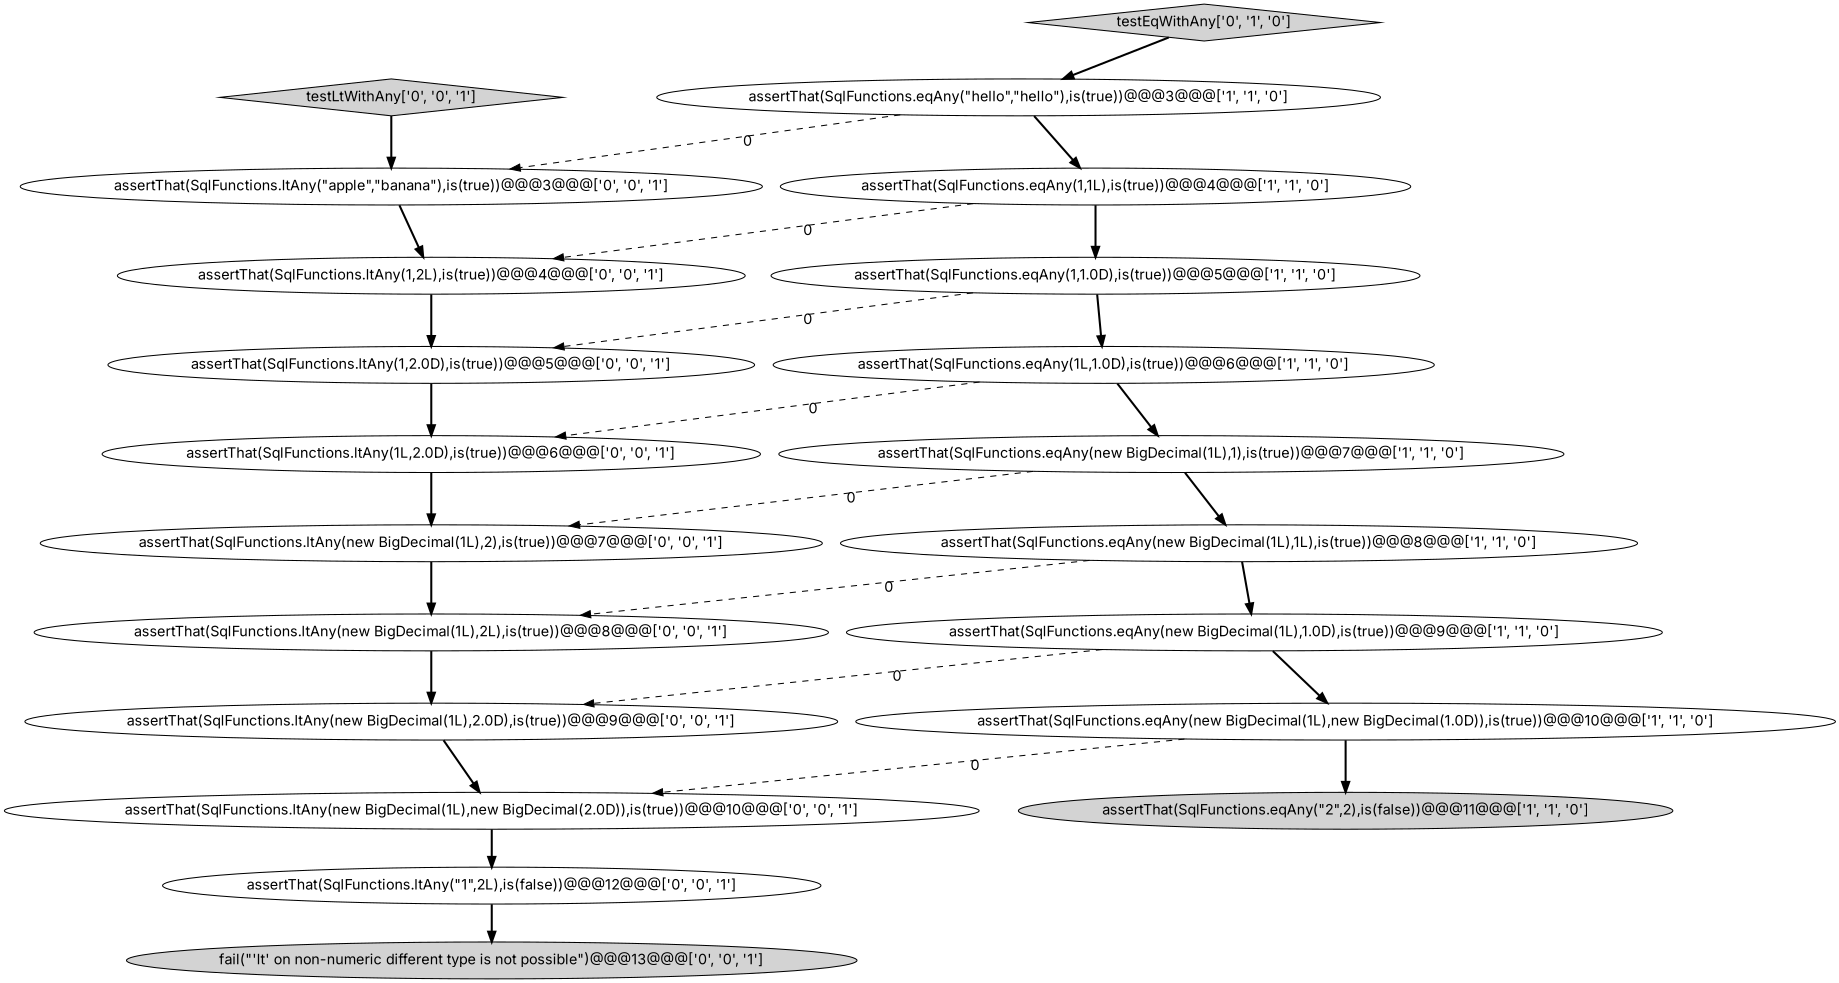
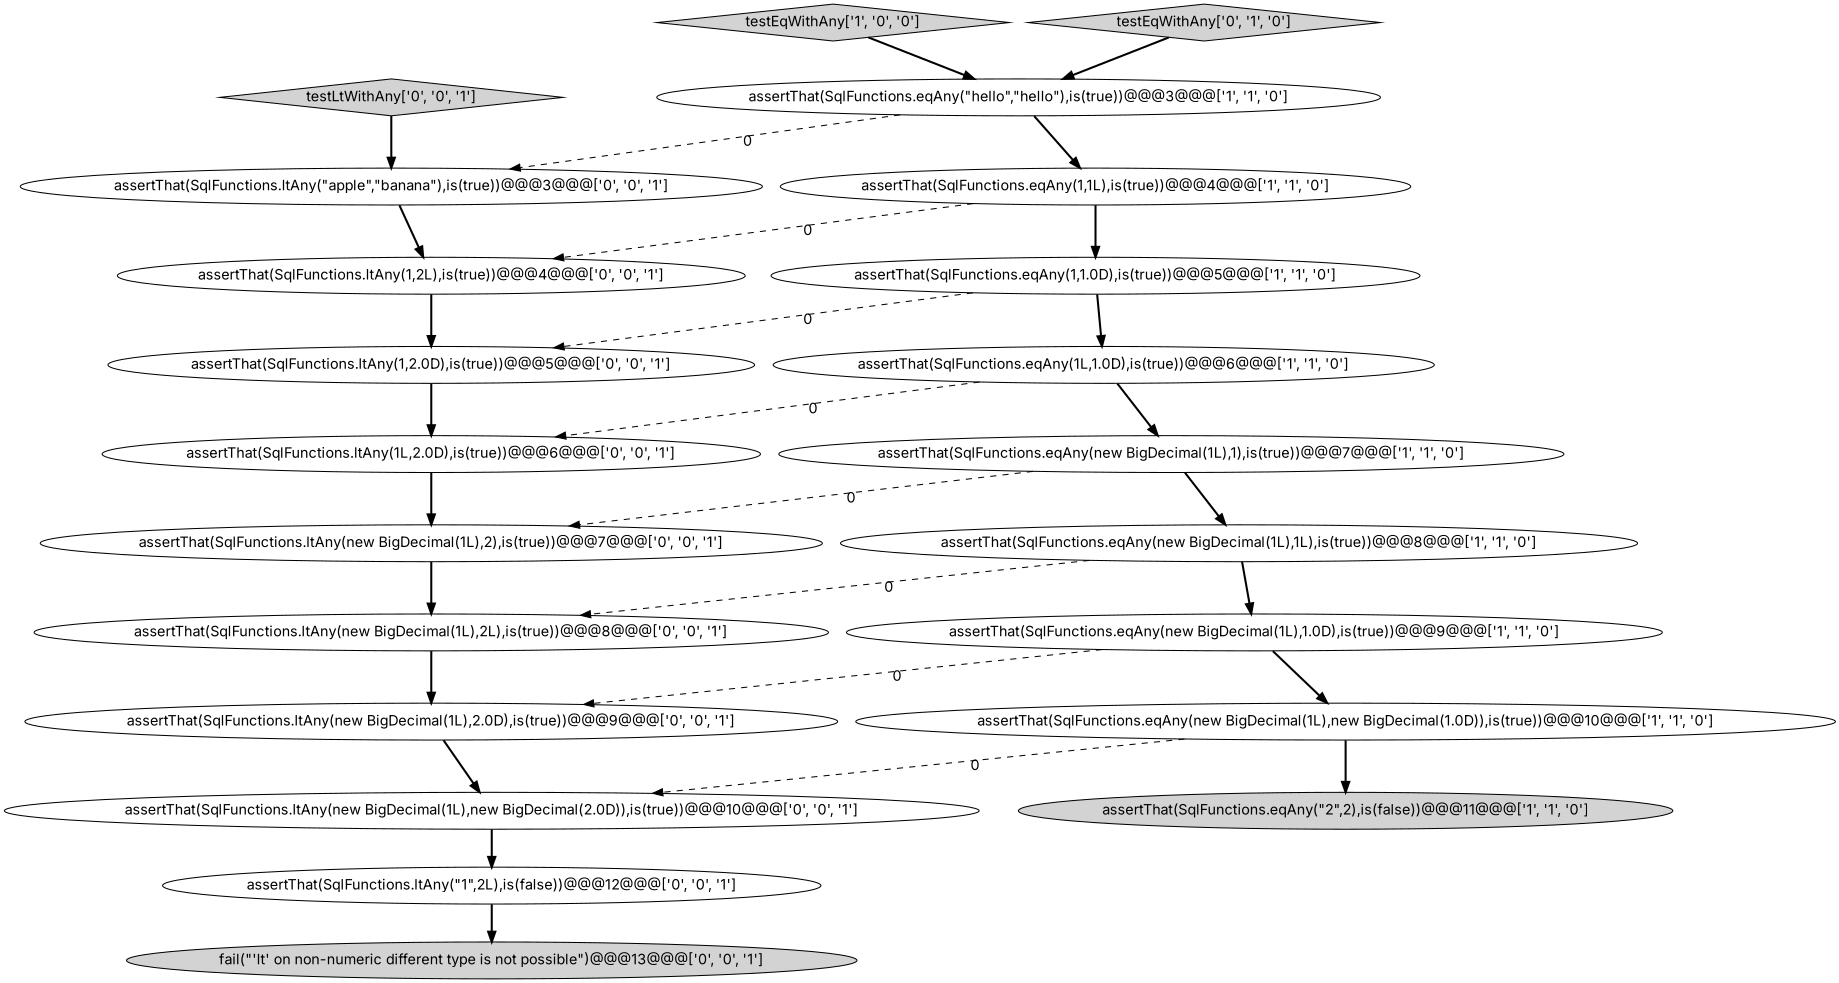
none -> (833, 23)
